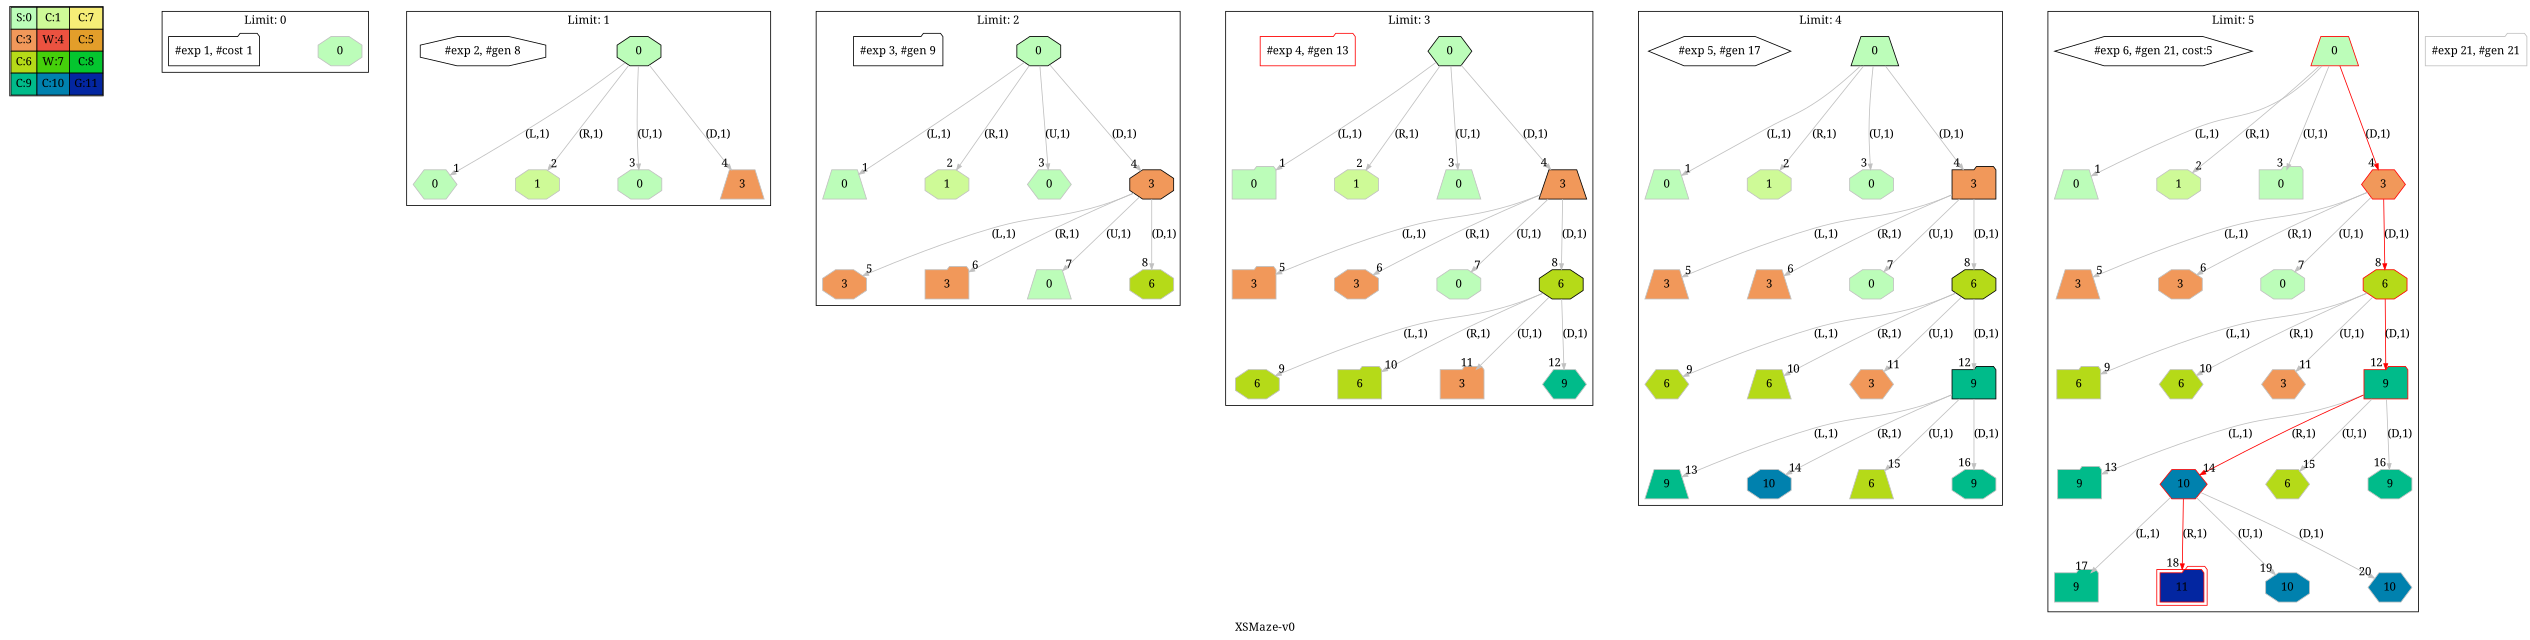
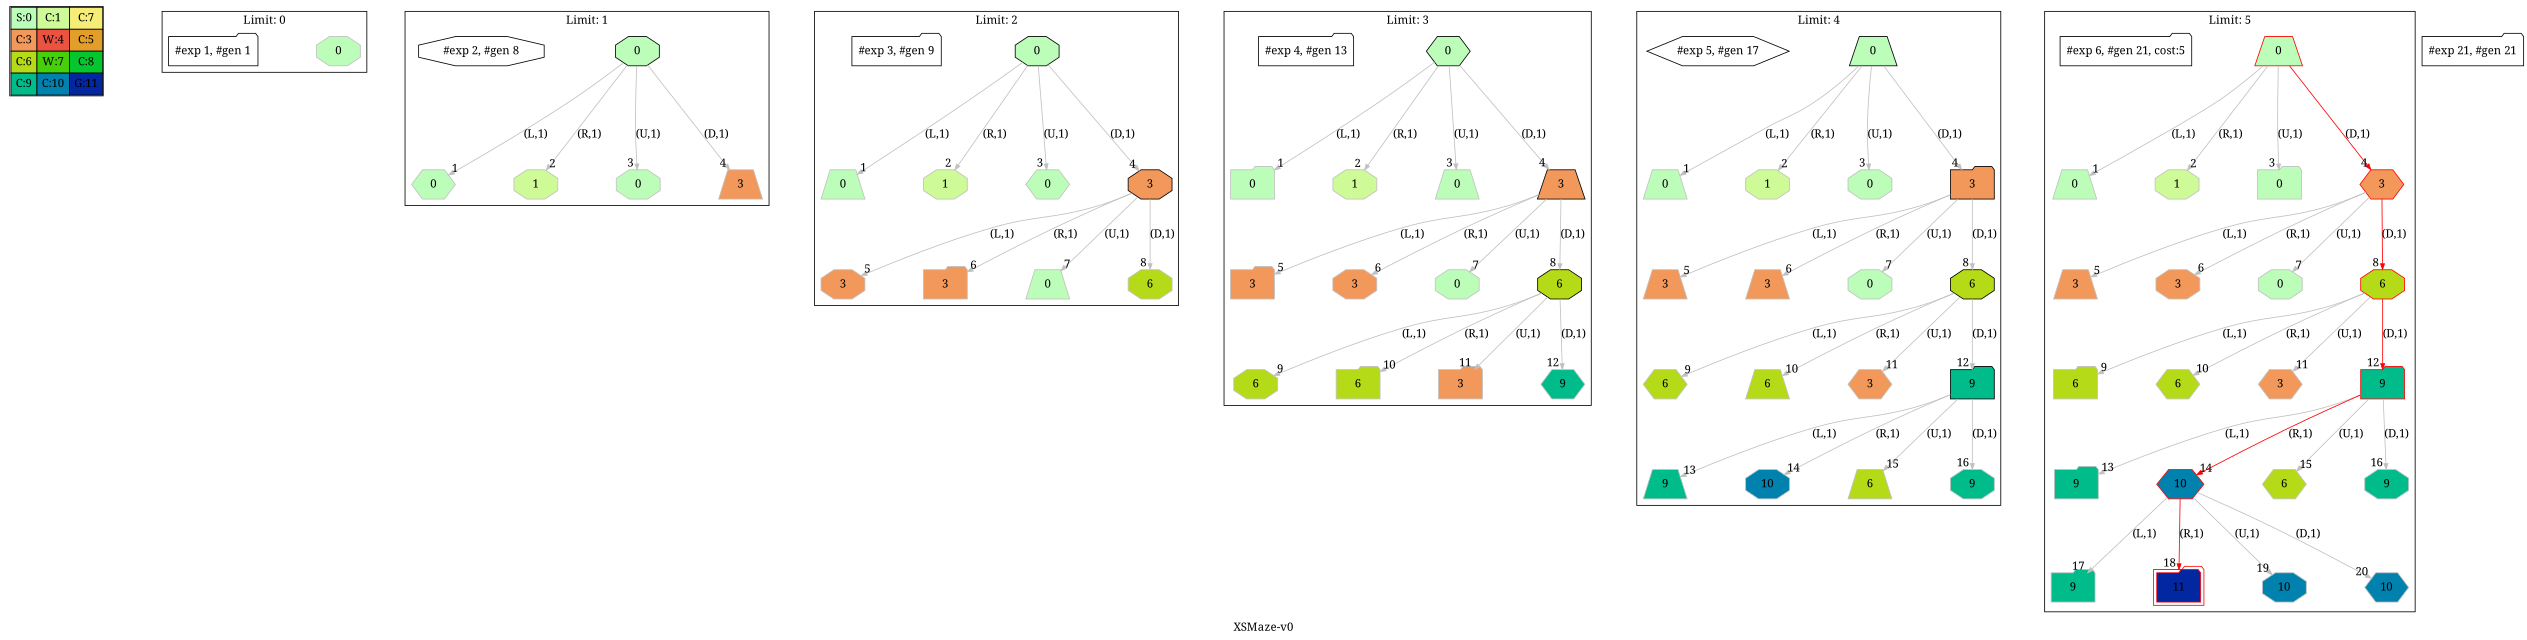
(214, 51) -> (213, 51)
(1308, 51) -> (1306, 51)
(2154, 51) -> (2126, 51)
(2476, 51) -> (2473, 51)
